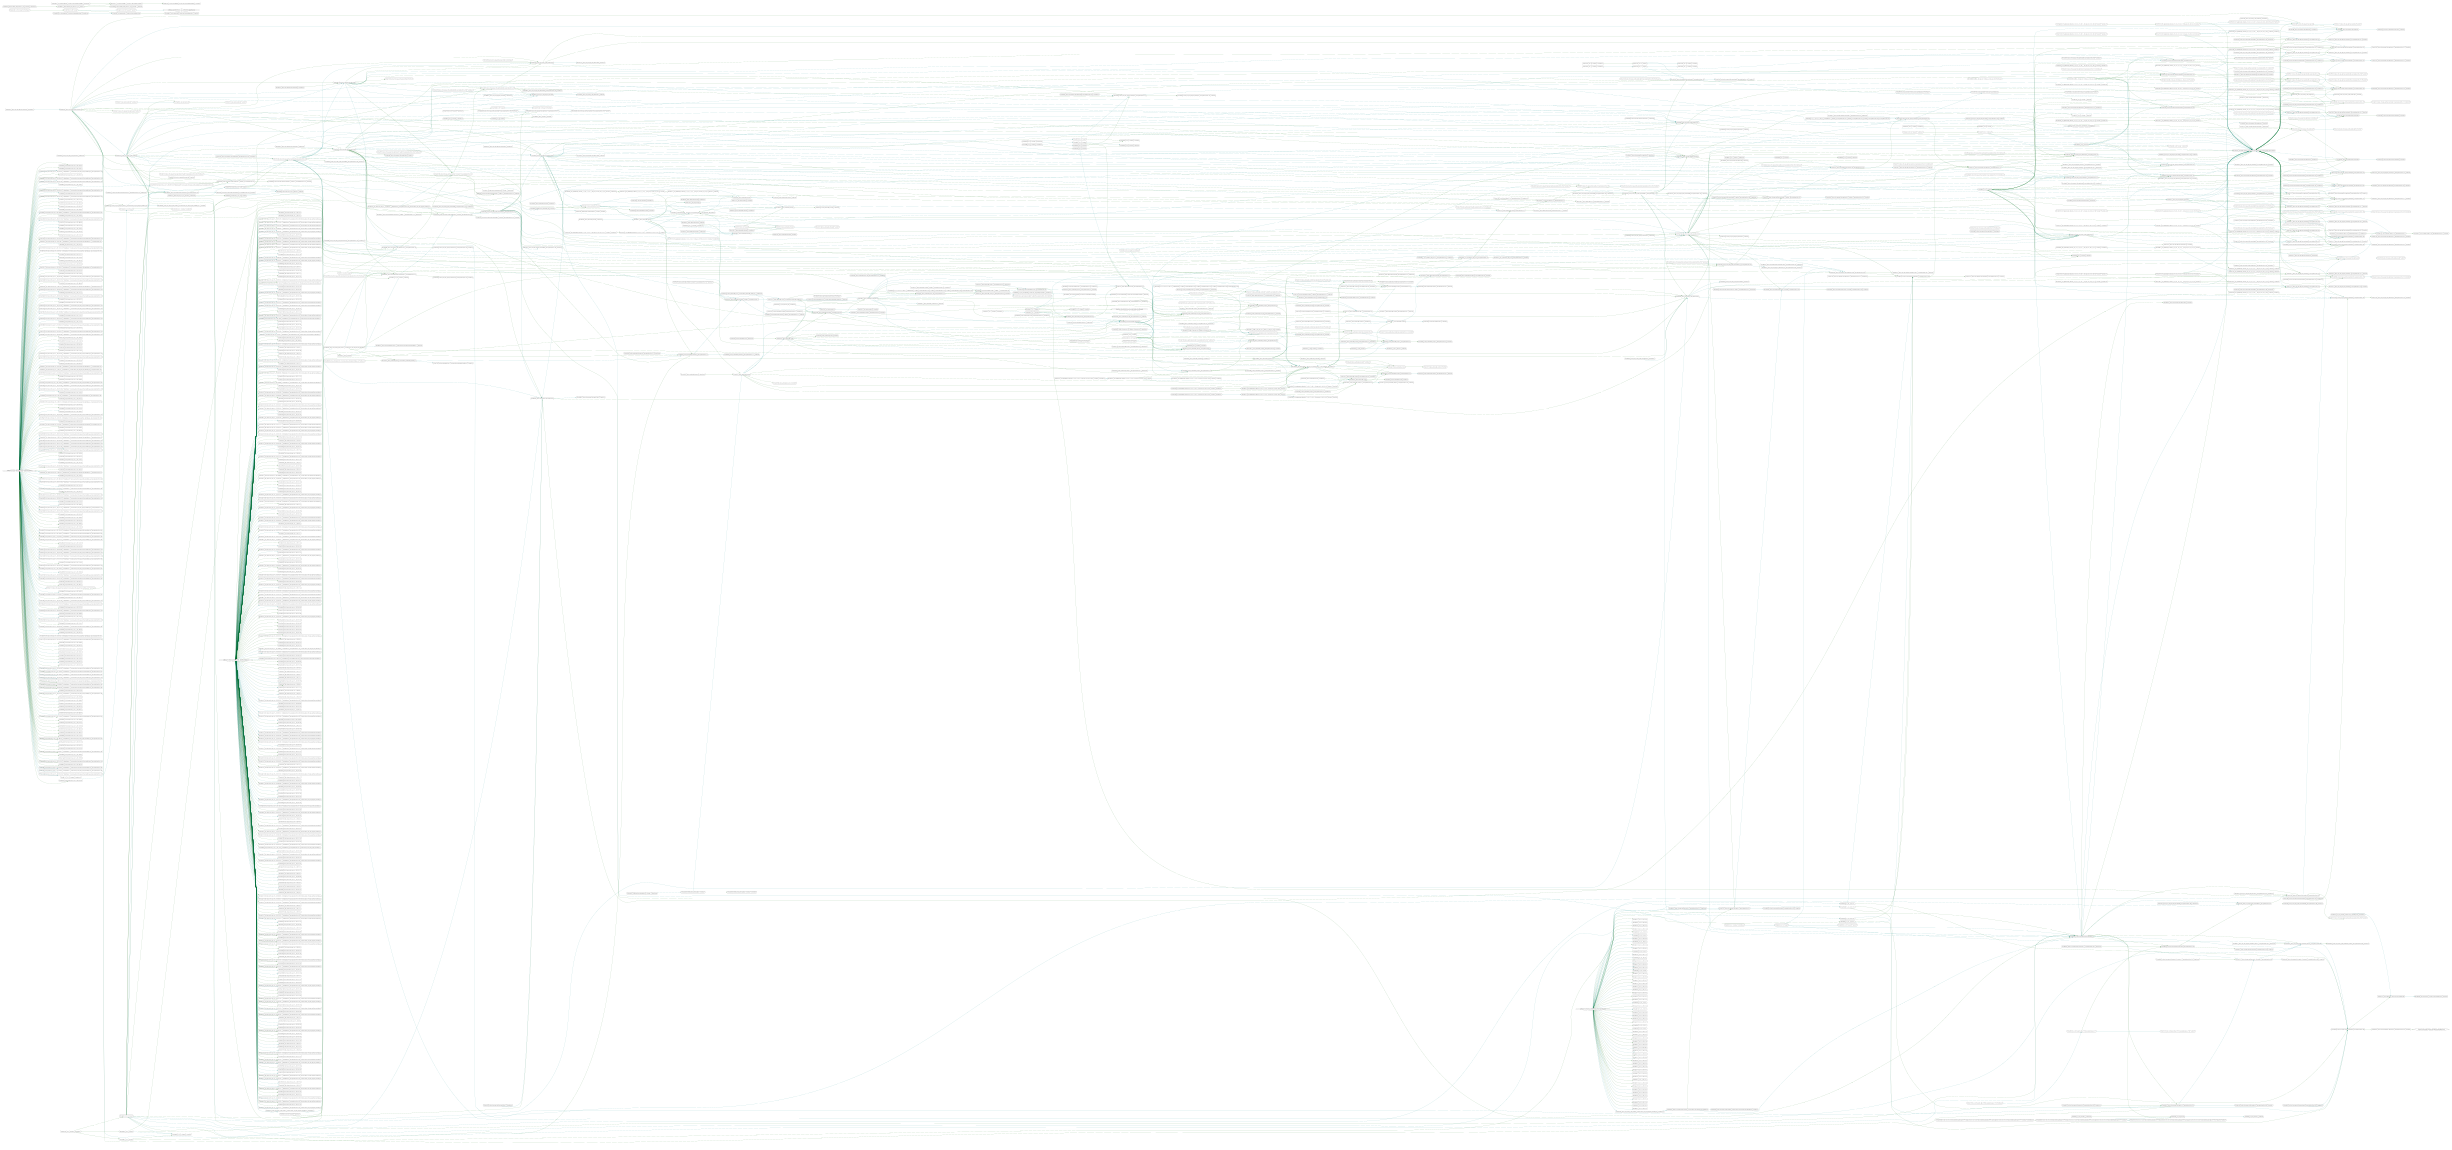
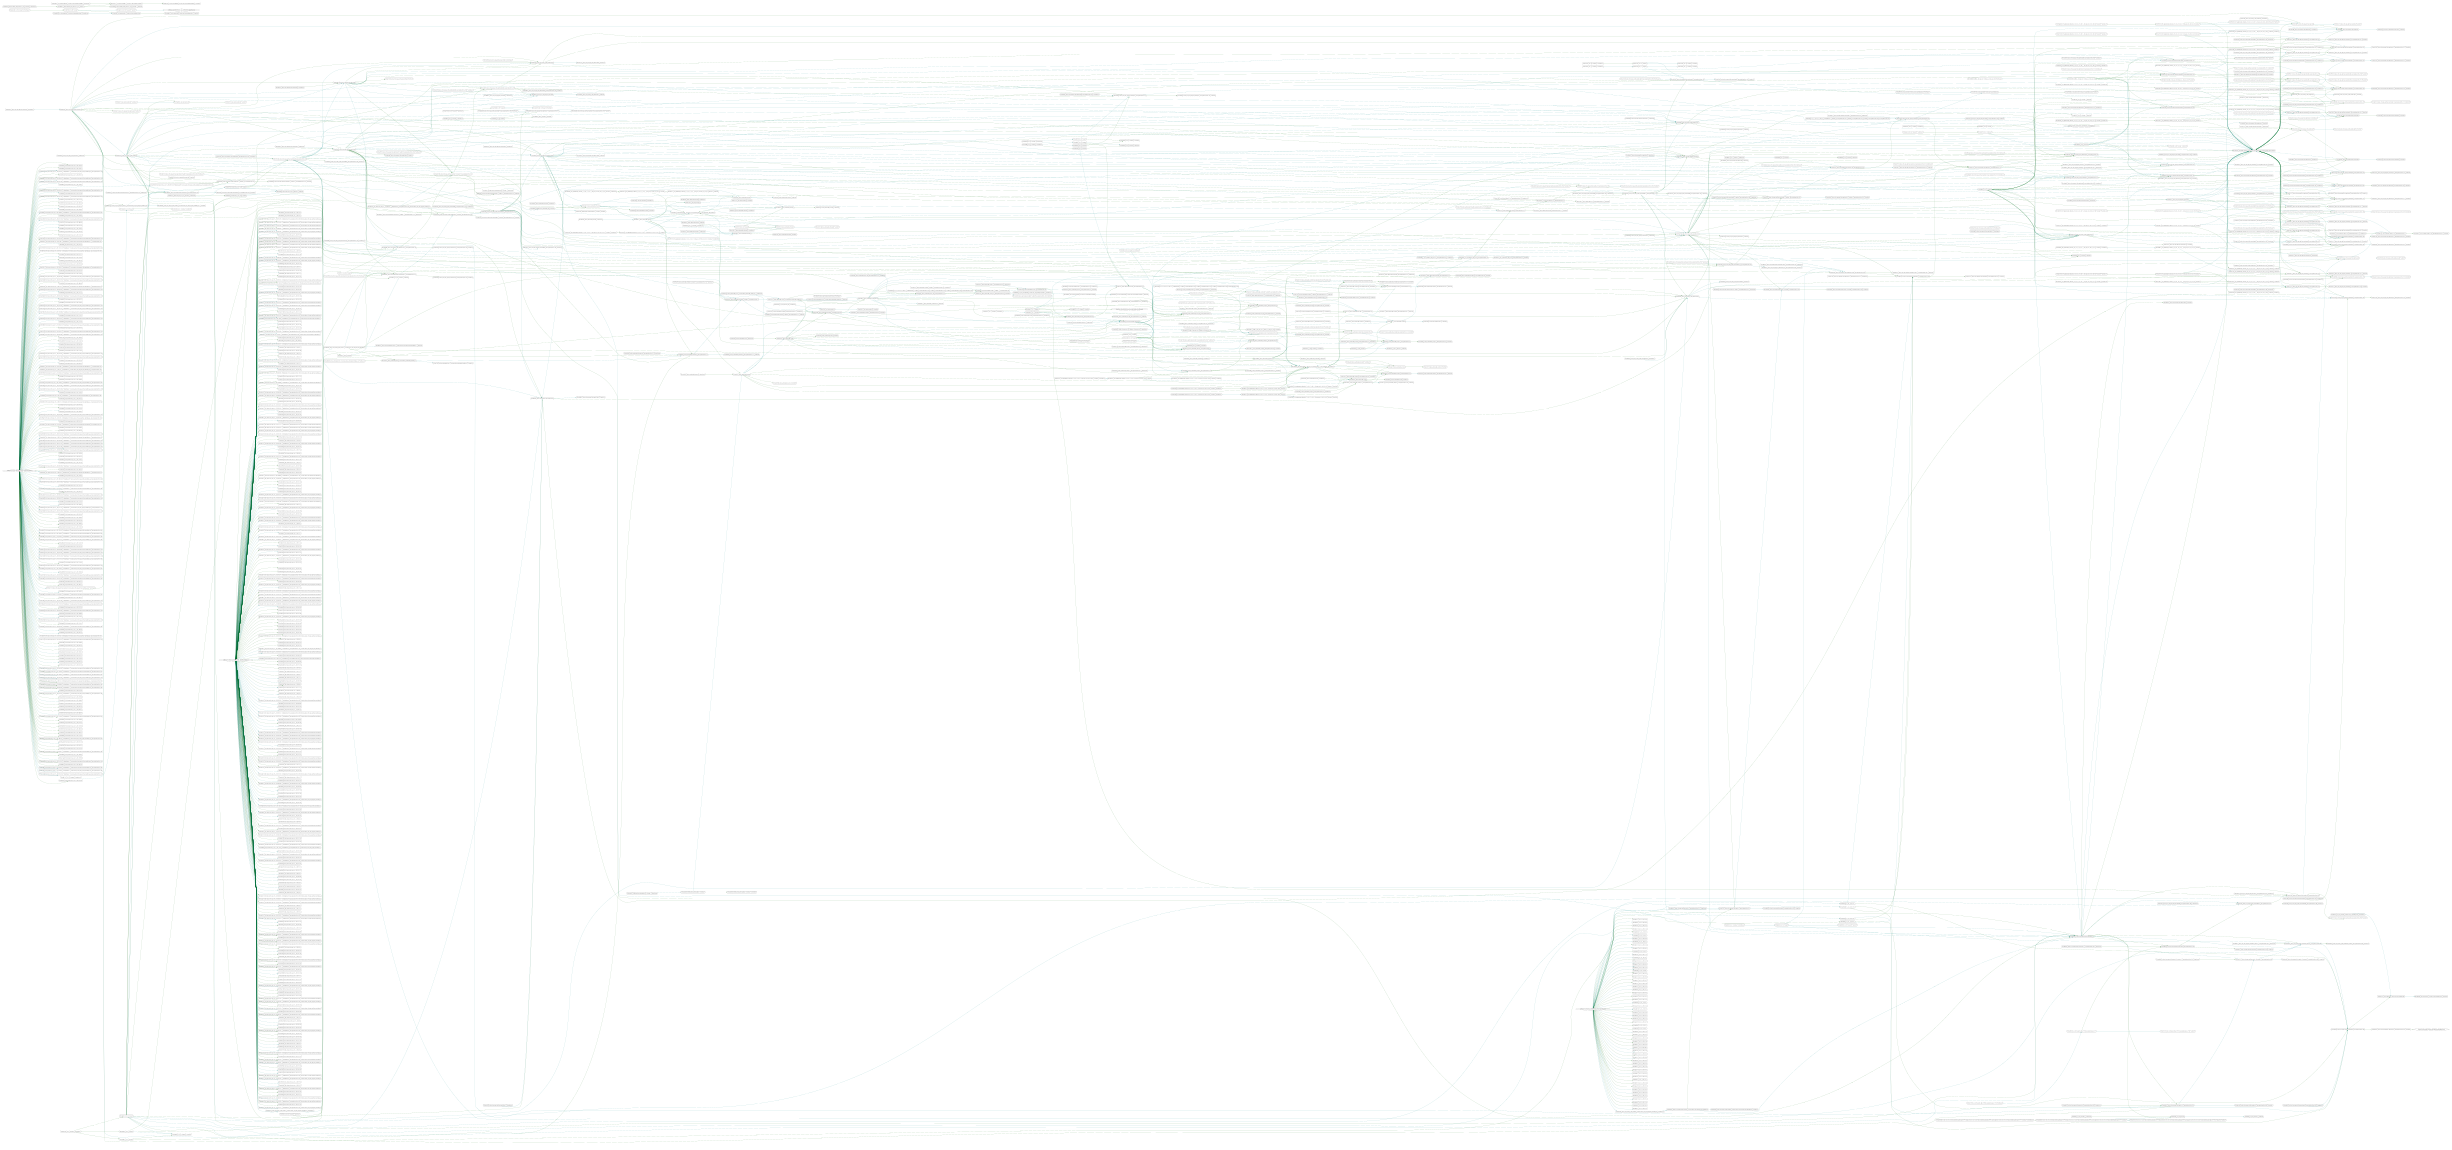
(290, 565) -> none
